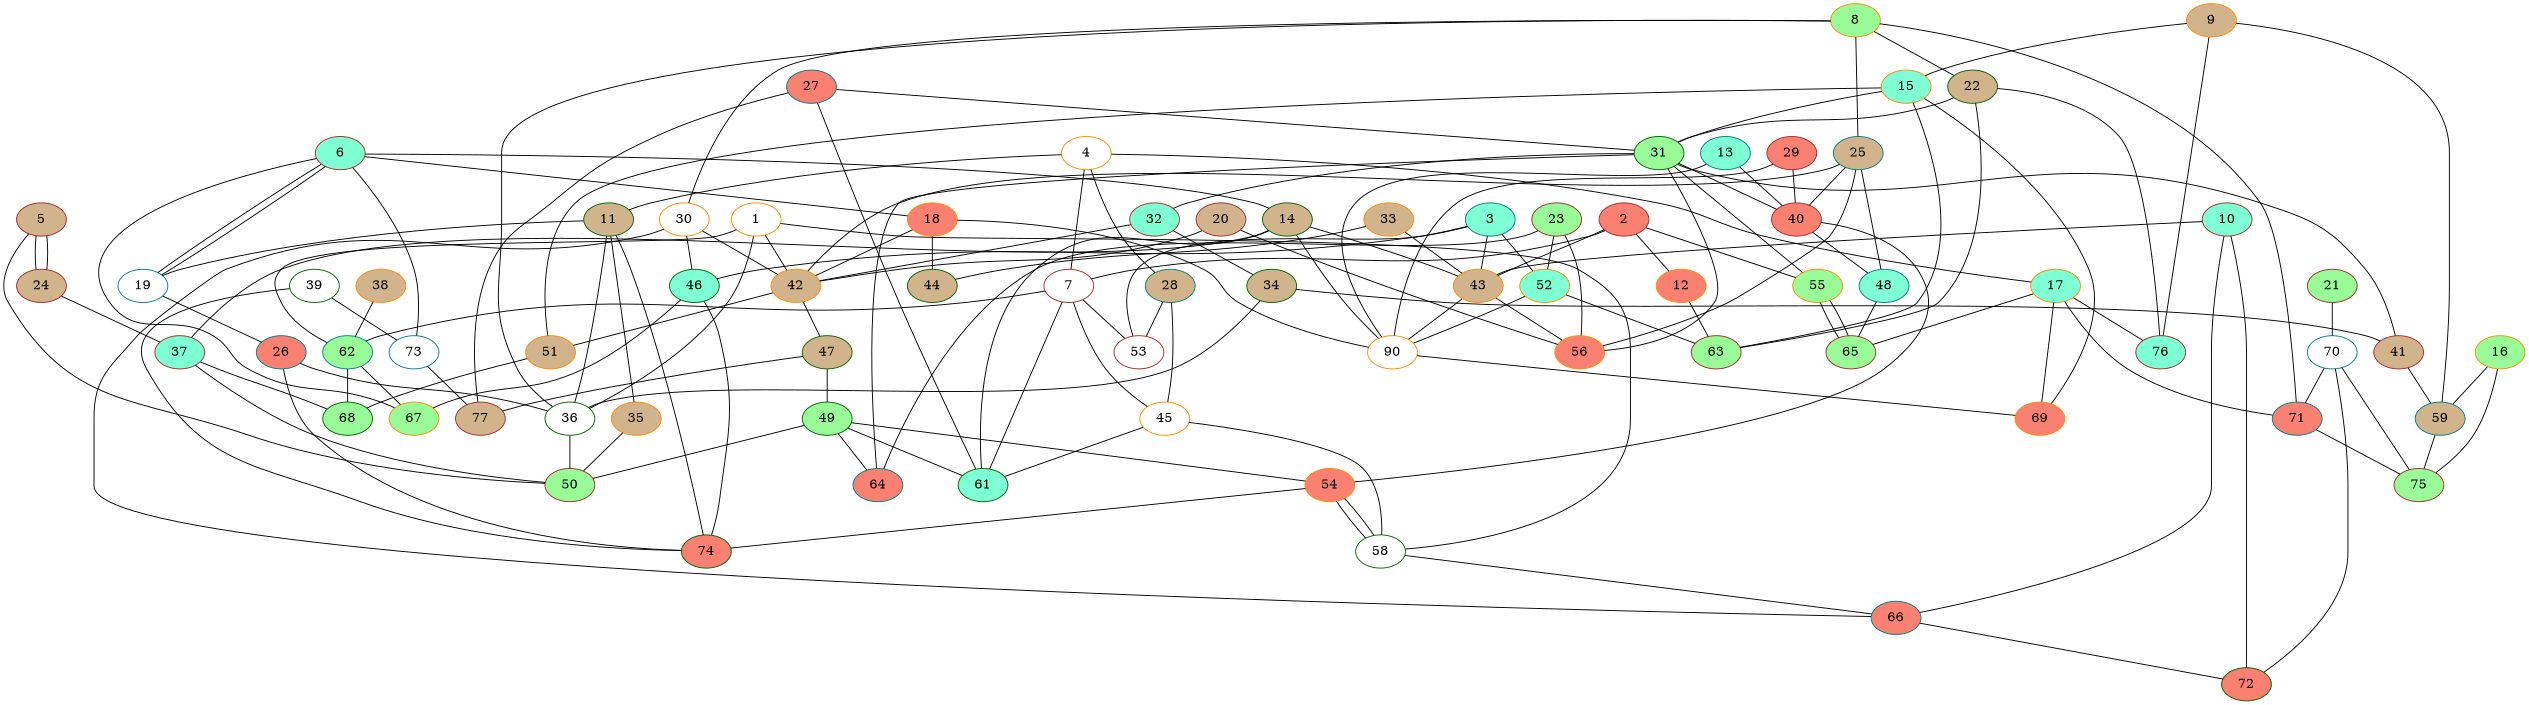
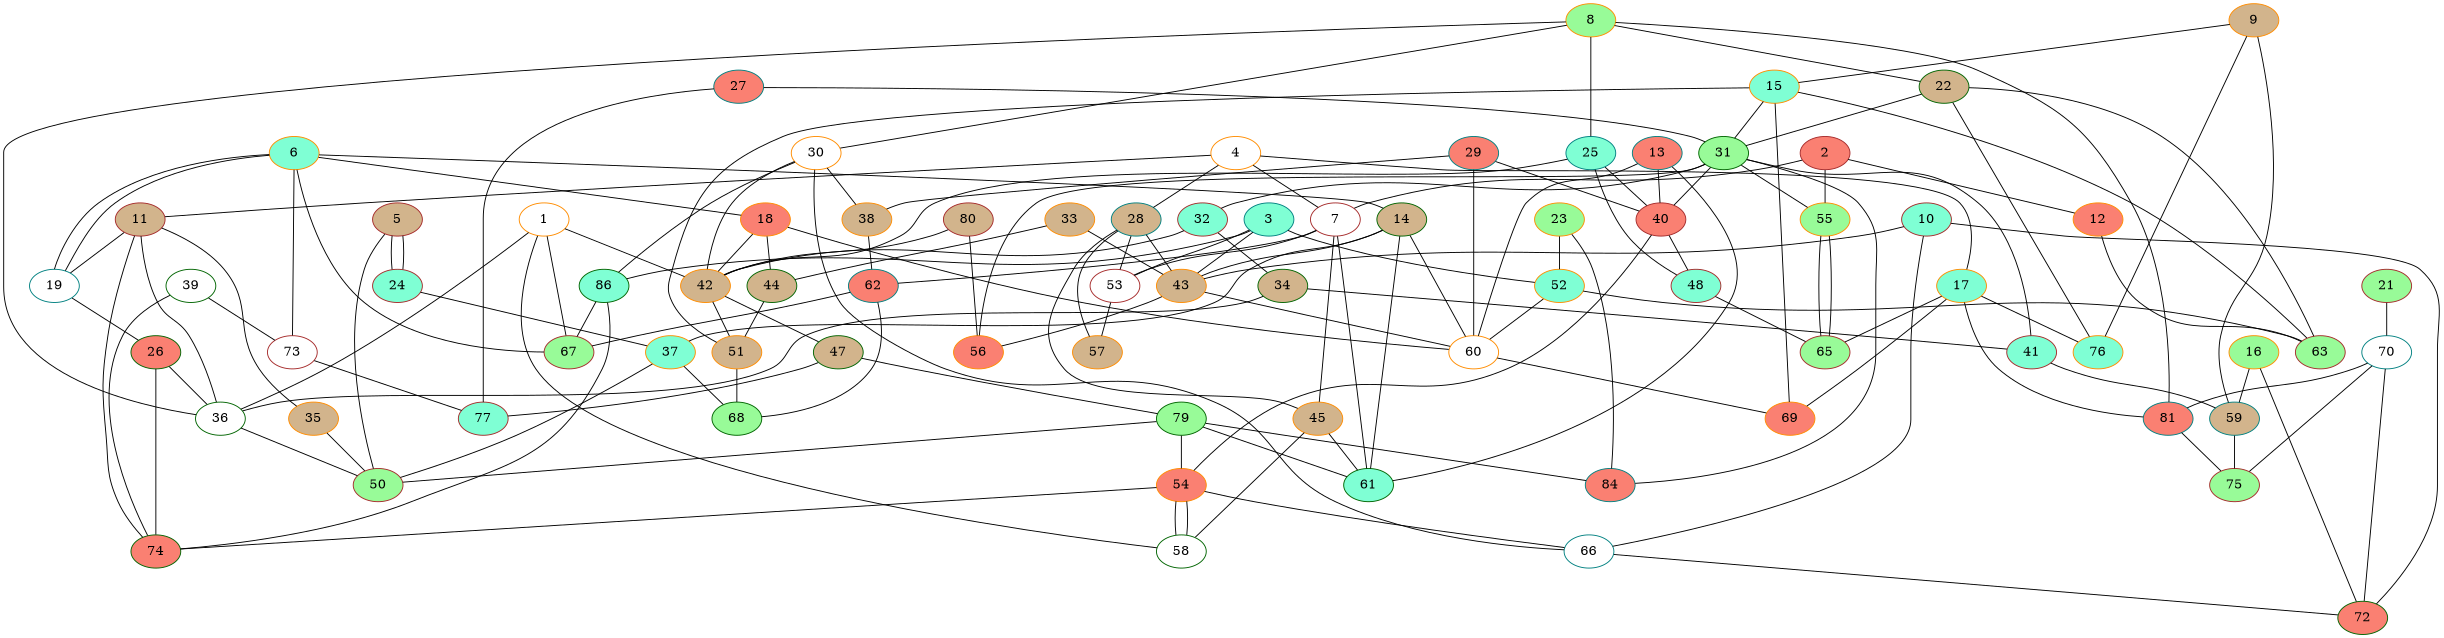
(340, 153) -> (294, 153)
(1725, 153) -> (1657, 153)
(1792, 153) -> (1474, 153)
(1858, 153) -> (1591, 153)
none -> (842, 186)
none -> (1040, 189)
(609, 219) -> (140, 219)
(1221, 219) -> (968, 219)
(1557, 219) -> (1559, 219)
(459, 245) -> (557, 286)
(1559, 249) -> (1155, 247)
(1580, 284) -> none
(41, 286) -> (397, 286)
(694, 286) -> (604, 286)
(1884, 286) -> (1696, 286)
(1754, 287) -> none
(893, 288) -> (1659, 377)
none -> (754, 319)
(180, 352) -> (670, 352)
(281, 352) -> (156, 352)
(348, 352) -> (873, 286)
(414, 352) -> (292, 352)
none -> (1097, 352)
(1393, 352) -> (1474, 352)
(2161, 352) -> (2098, 352)
(2399, 352) -> (2032, 352)
(414, 419) -> (569, 352)
(480, 419) -> (483, 419)
(827, 419) -> (1181, 419)
(1165, 419) -> (1318, 419)
(2297, 419) -> (2168, 419)
(2478, 428) -> (2308, 485)
(878, 485) -> (1610, 485)
(1638, 585) -> (1357, 519)
(1896, 618) -> (1589, 551)
